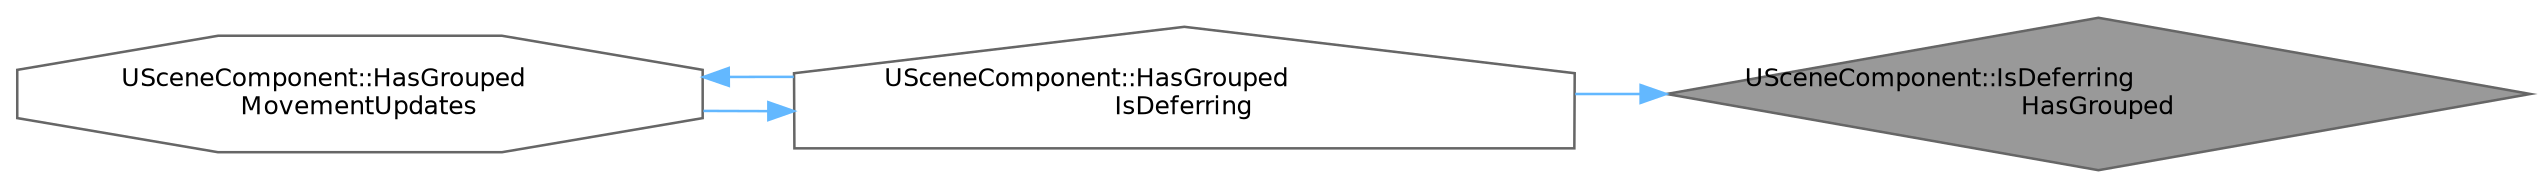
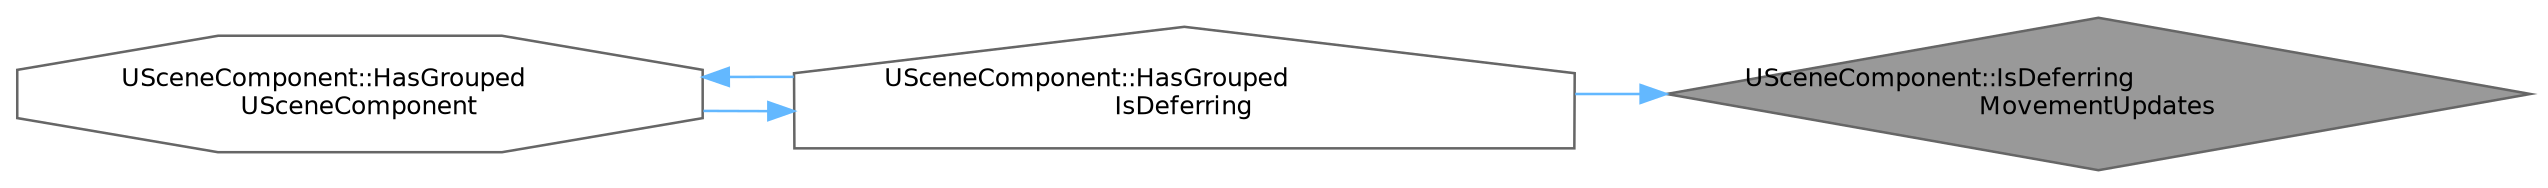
(360, 94) -> (360, 94)
(2098, 94) -> (2098, 94)
